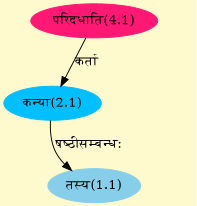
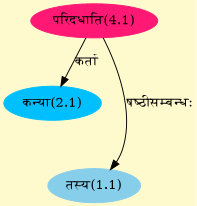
(53, 144) -> (124, 99)
